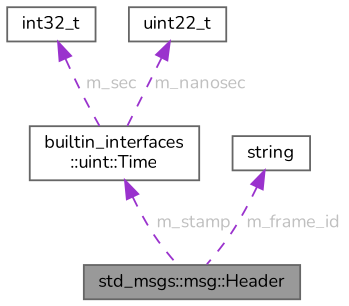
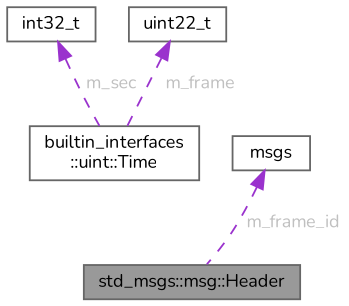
(198, 84) -> (198, 84)
(271, 153) -> (271, 153)
(152, 232) -> none
